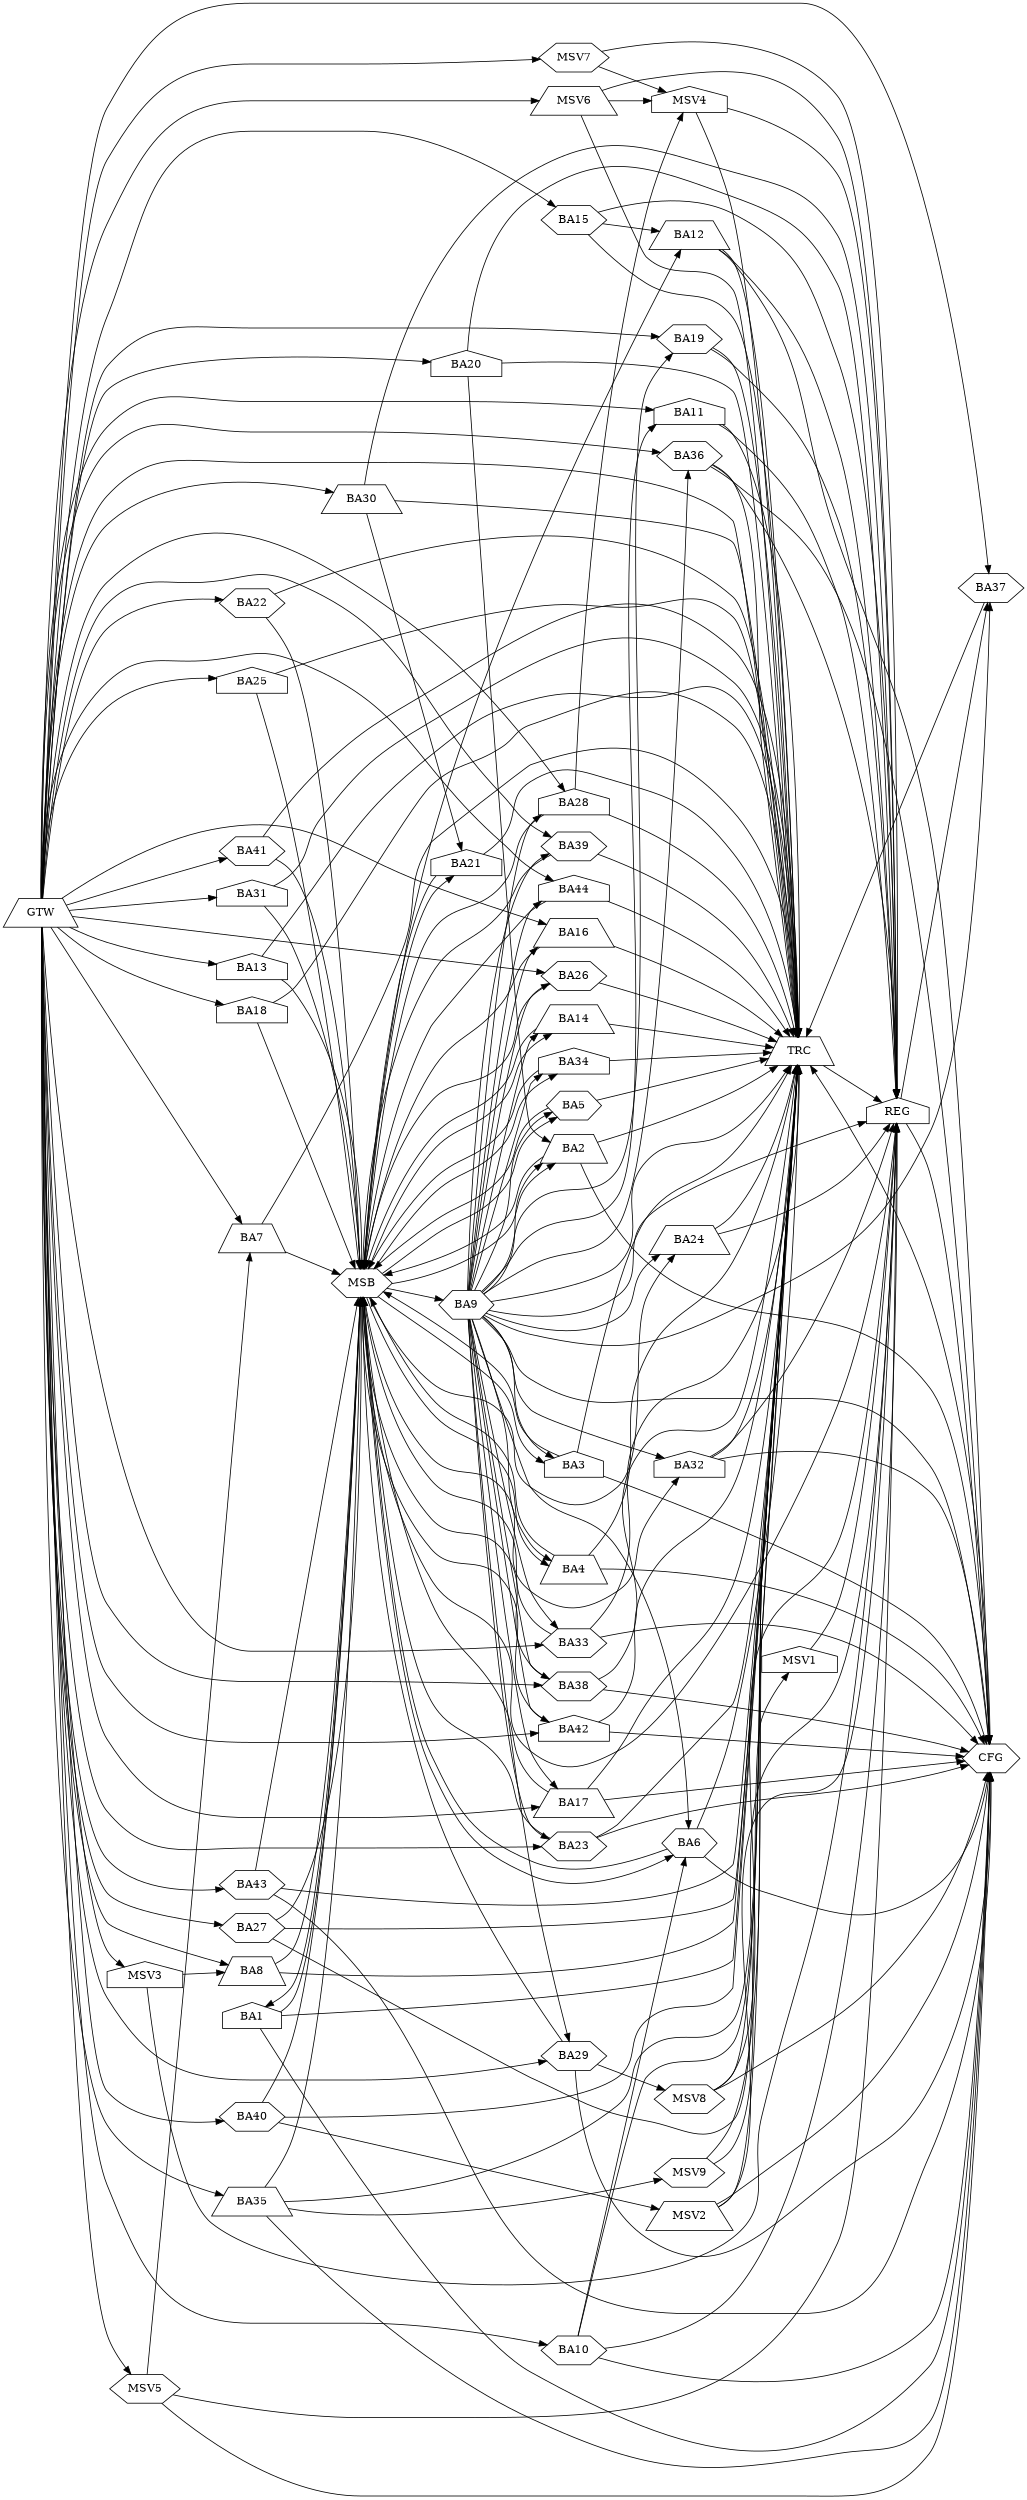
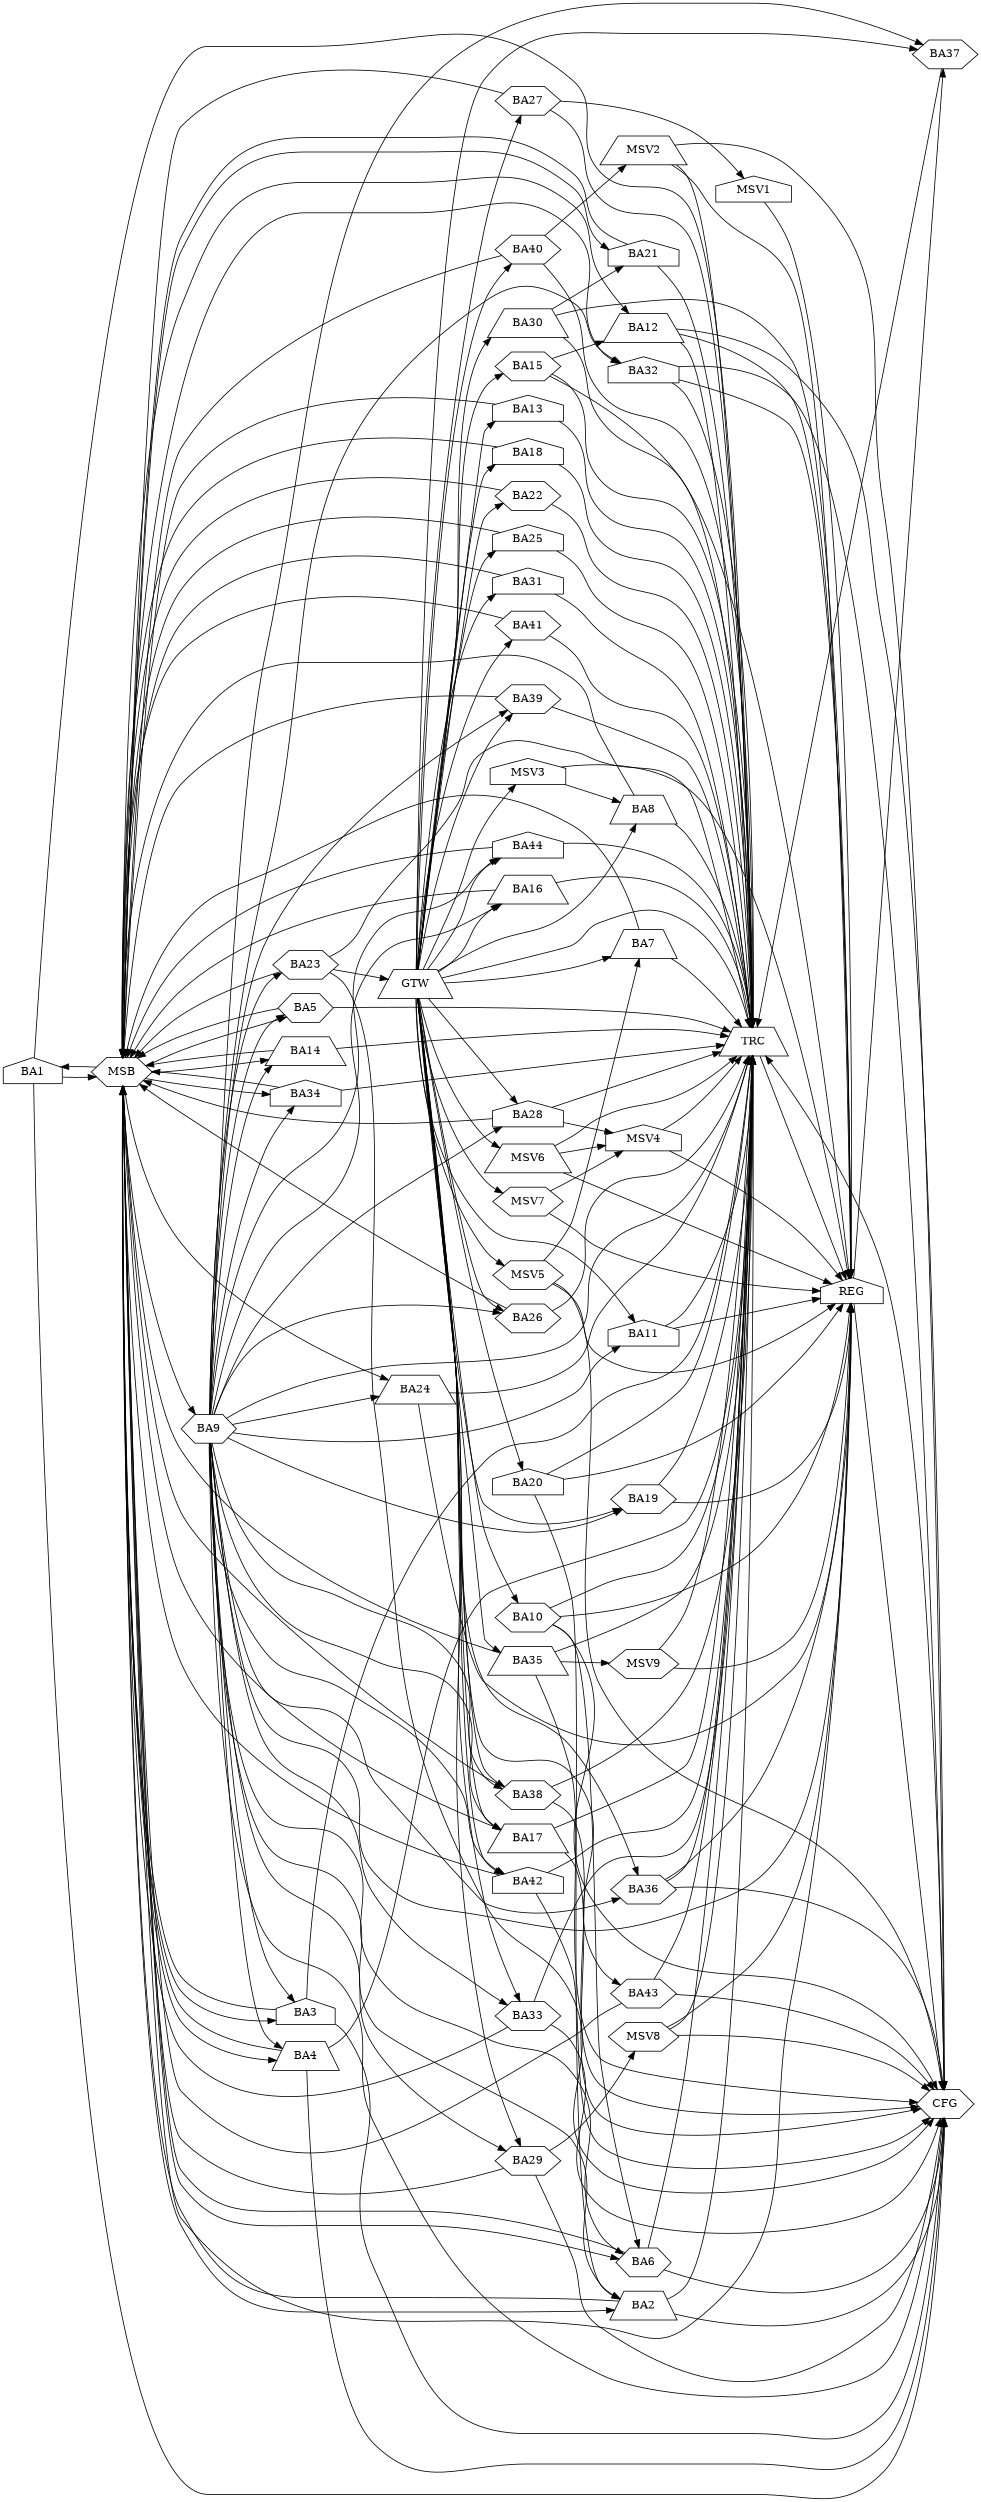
(72, 1657) -> (361, 975)
